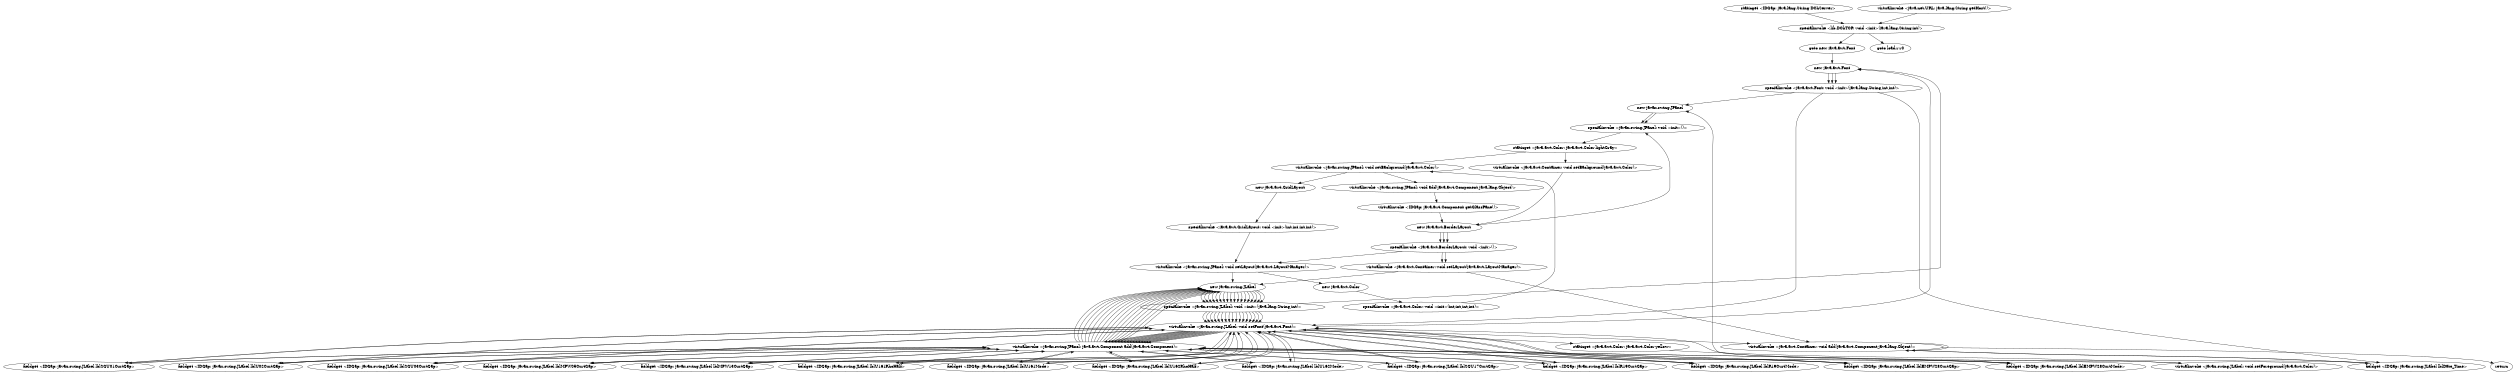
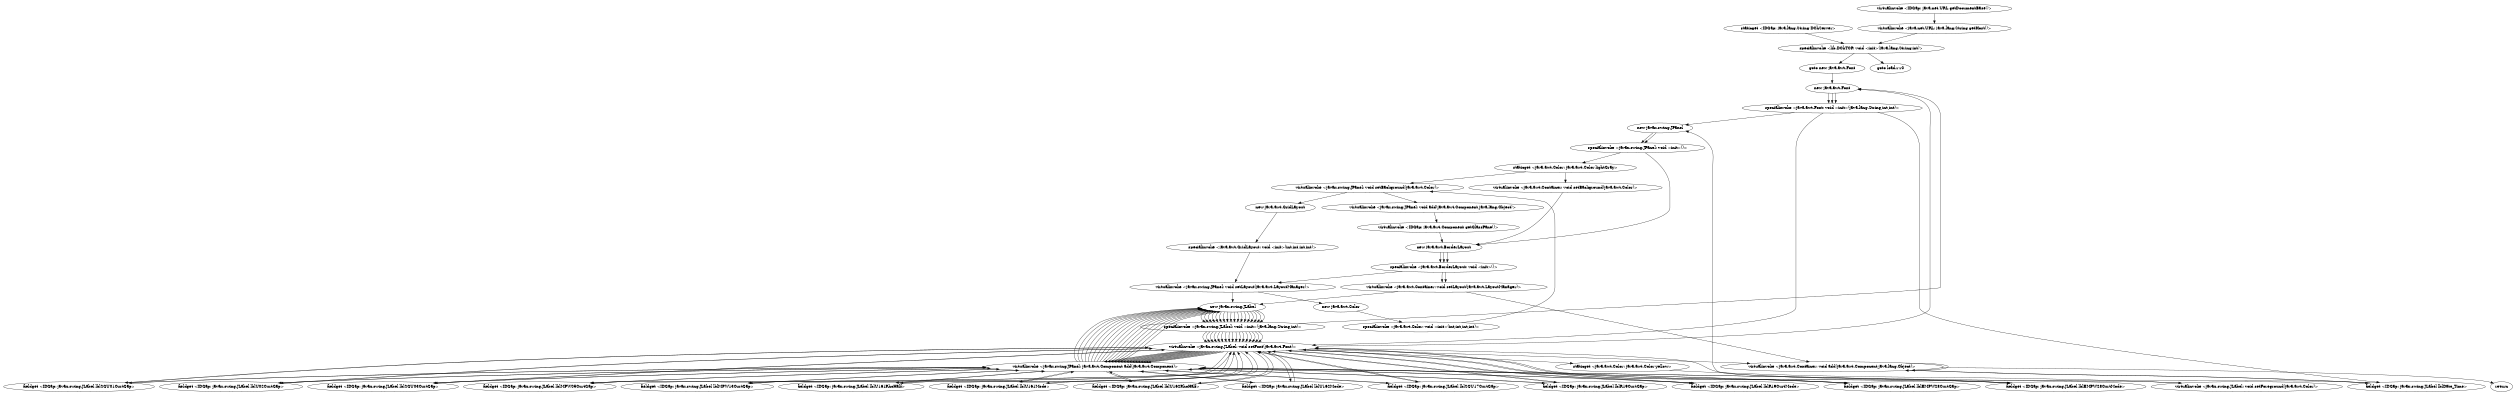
none -> (1934, 9)
(1606, 210) -> (1609, 230)
